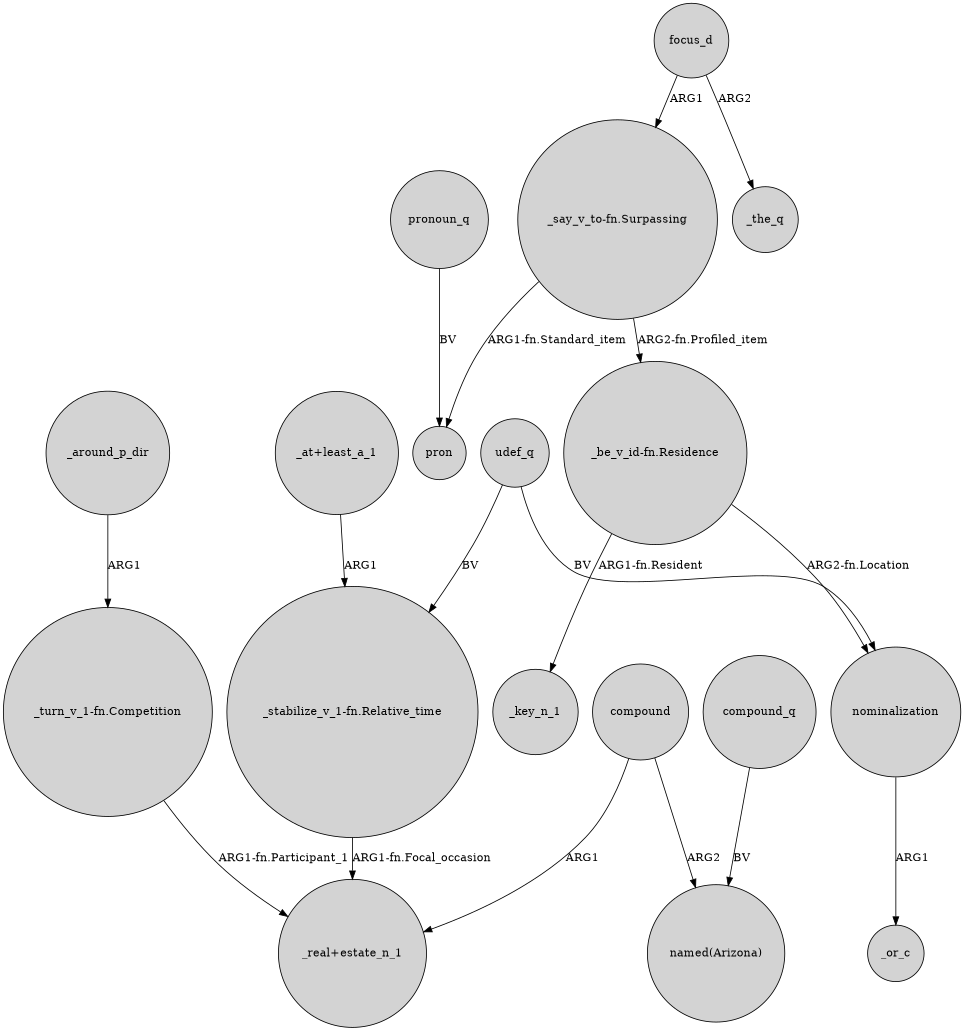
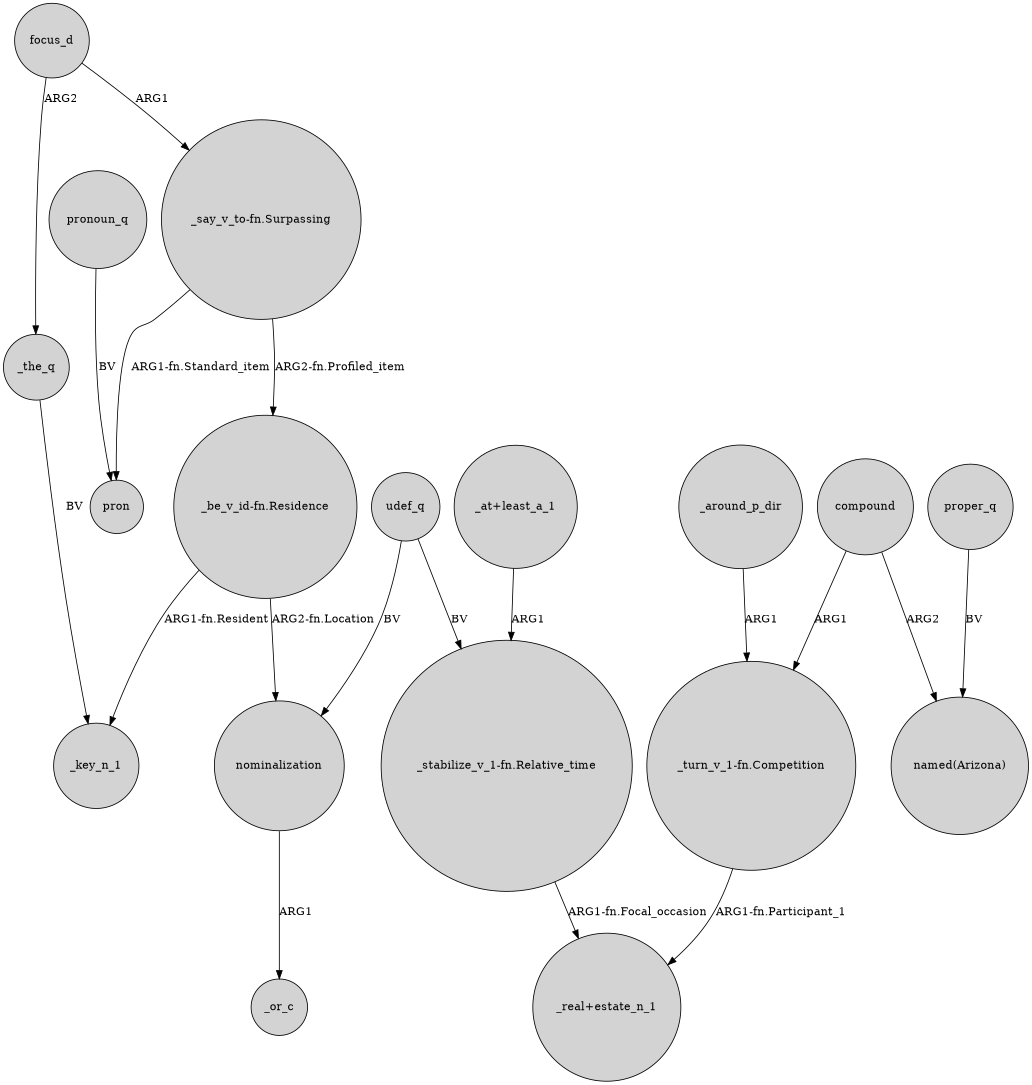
none -> (60, 558)
(760, 712) -> (970, 507)
(552, 867) -> (822, 607)
